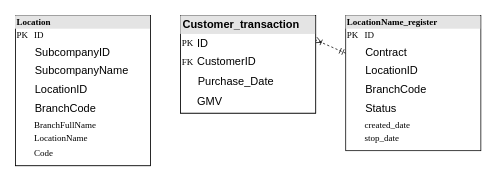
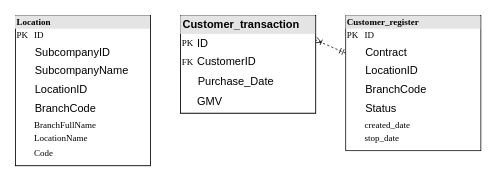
(396, 59) -> (387, 59)
